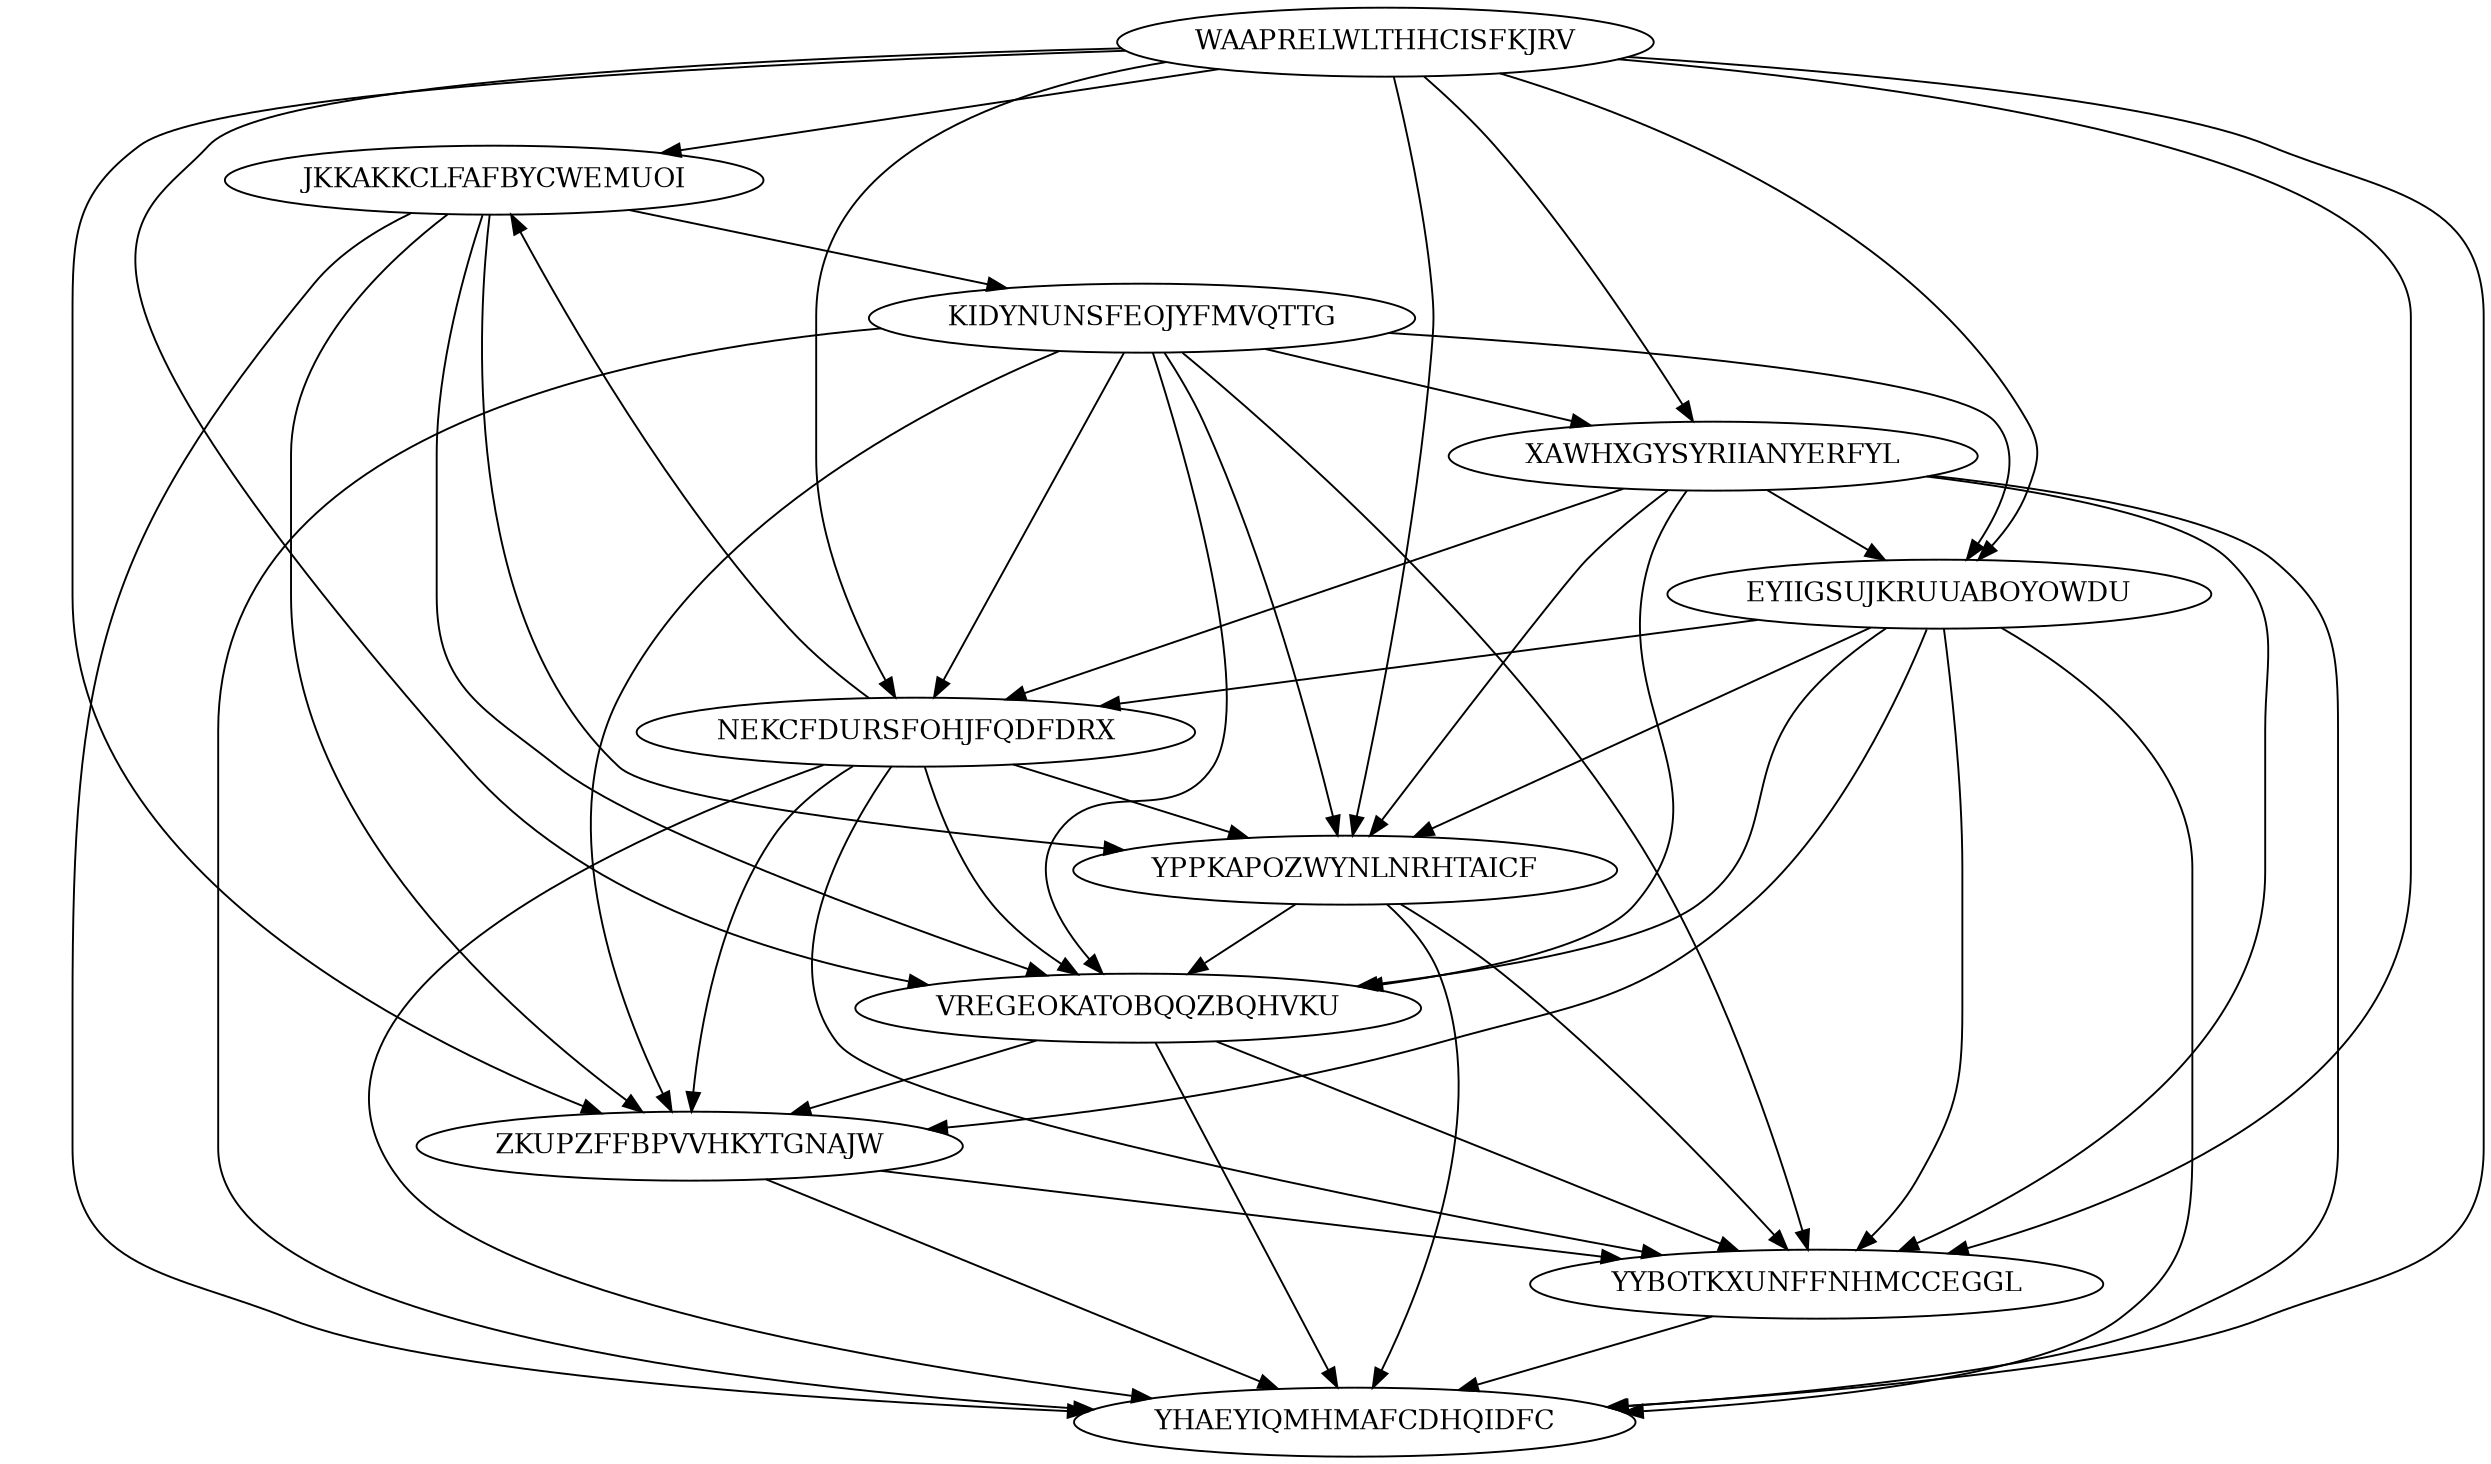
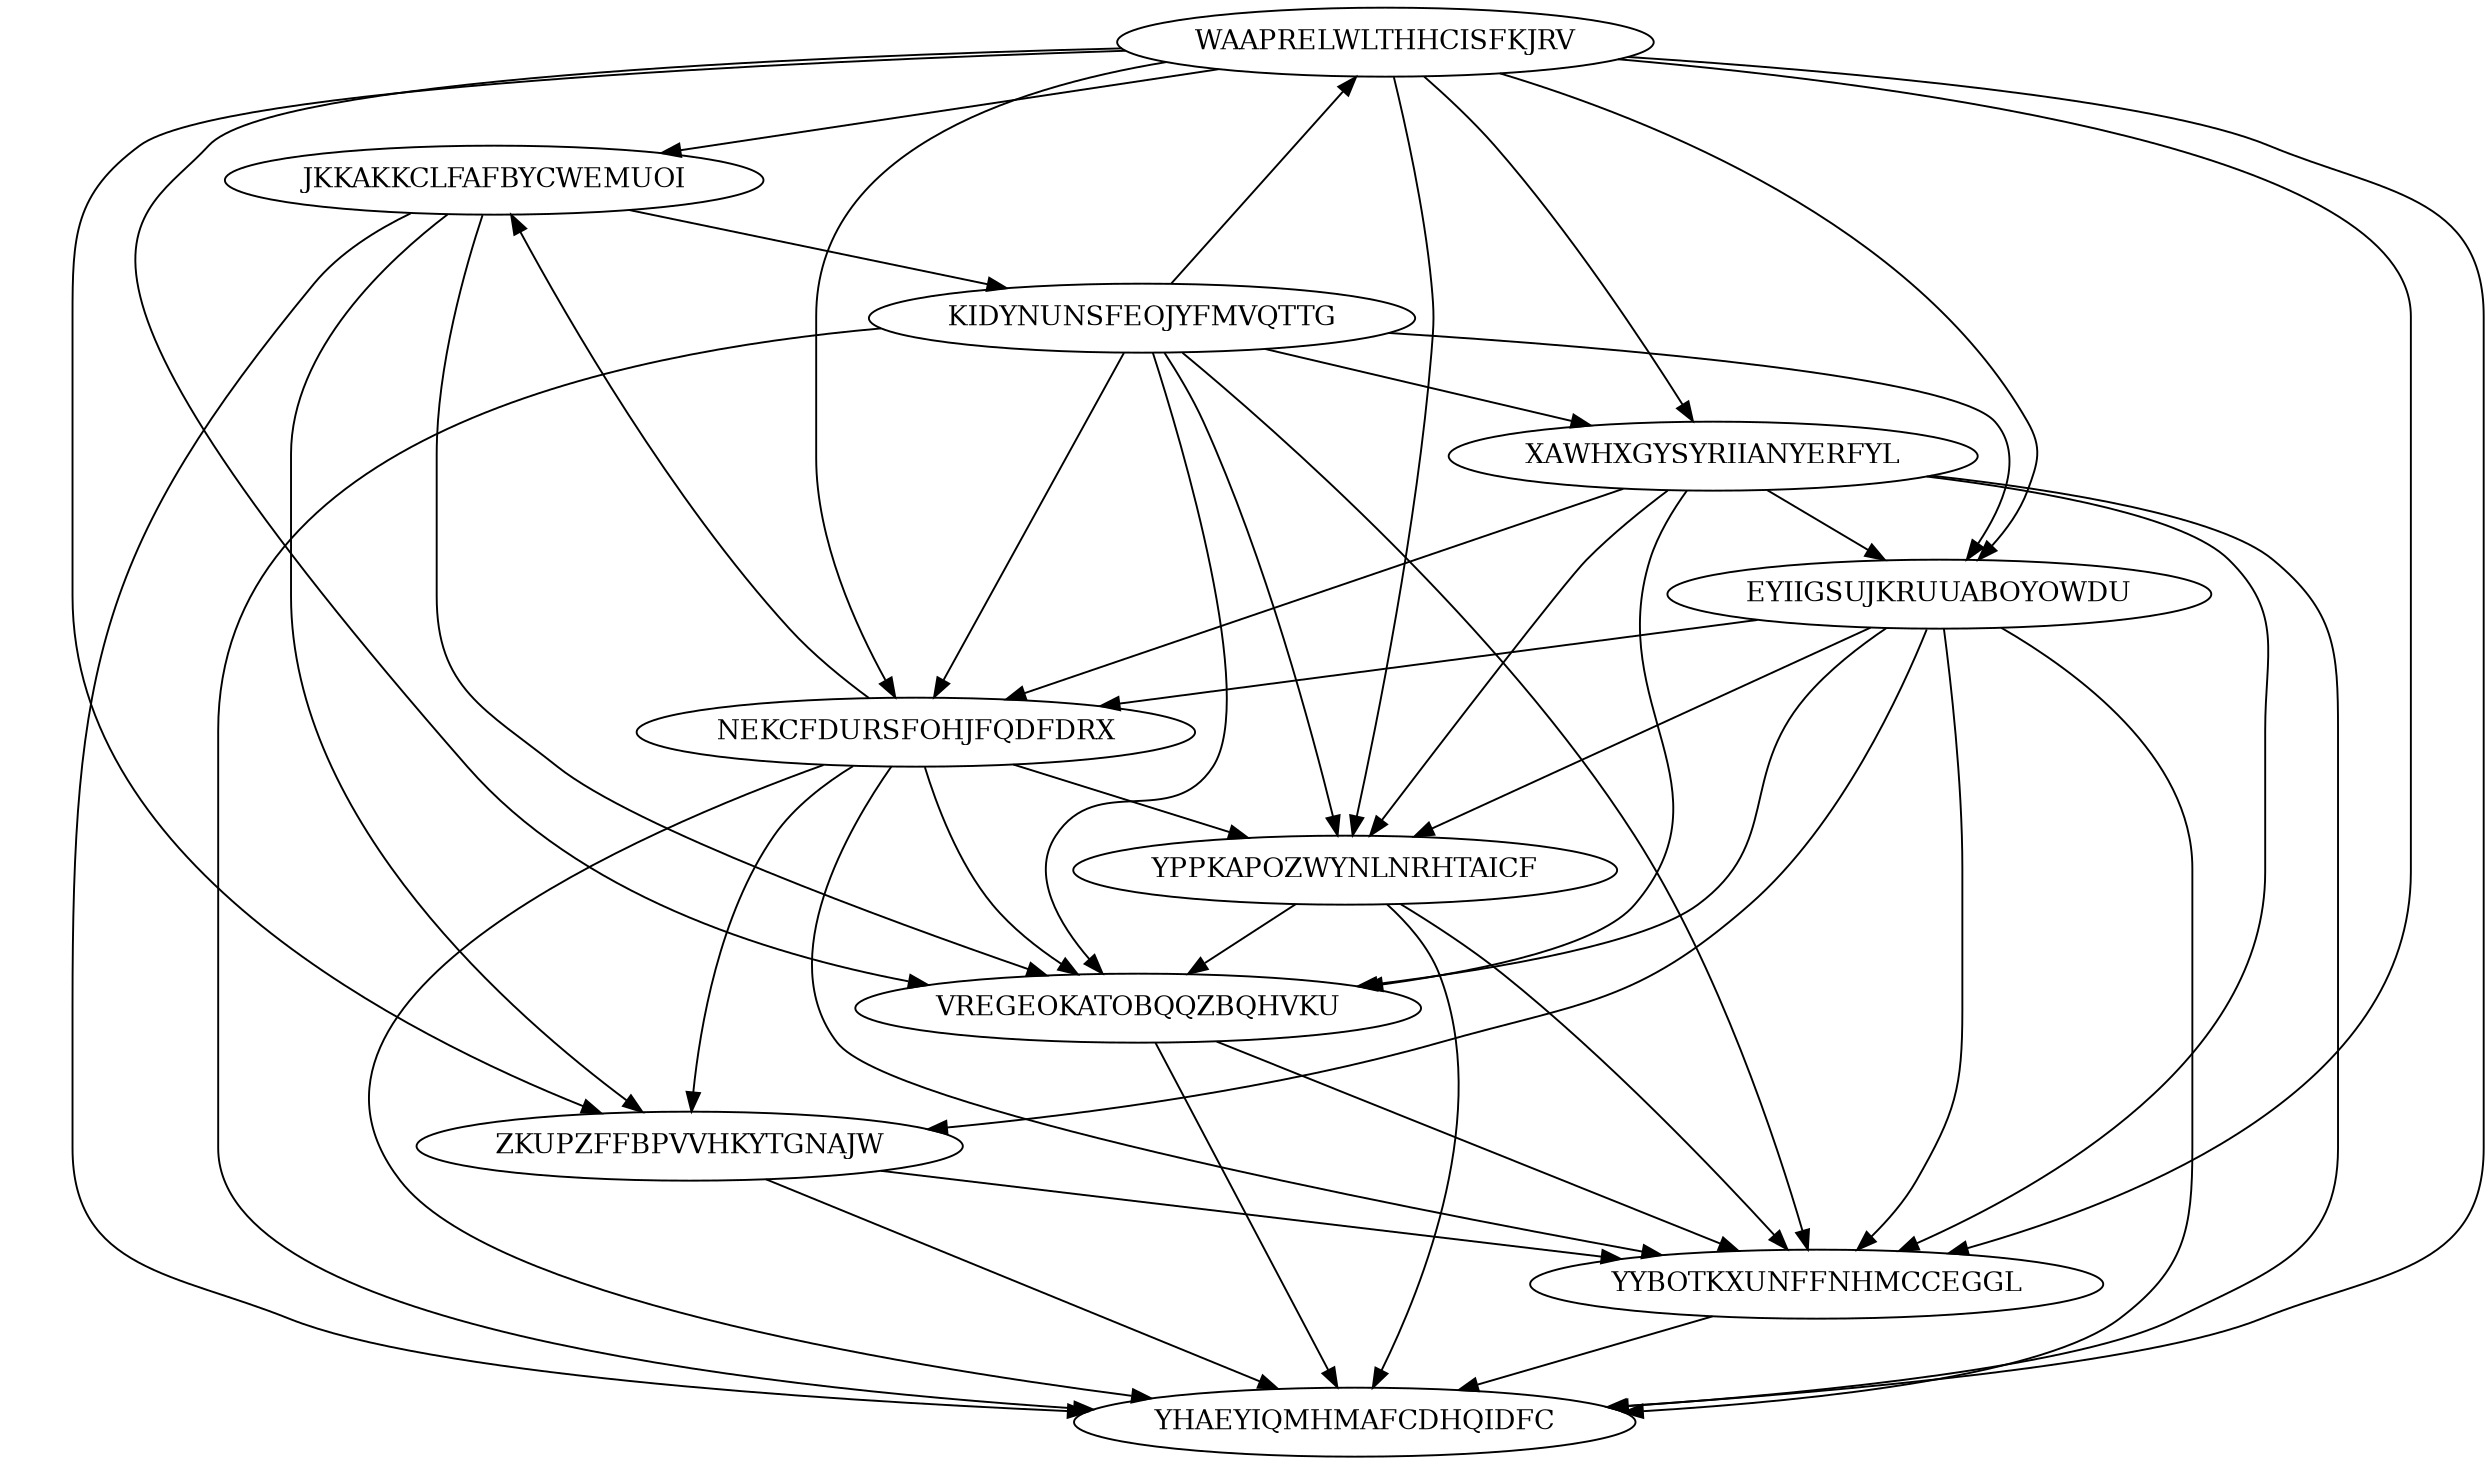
(661, 631) -> (1257, 187)
(589, 731) -> none
(929, 1073) -> none
